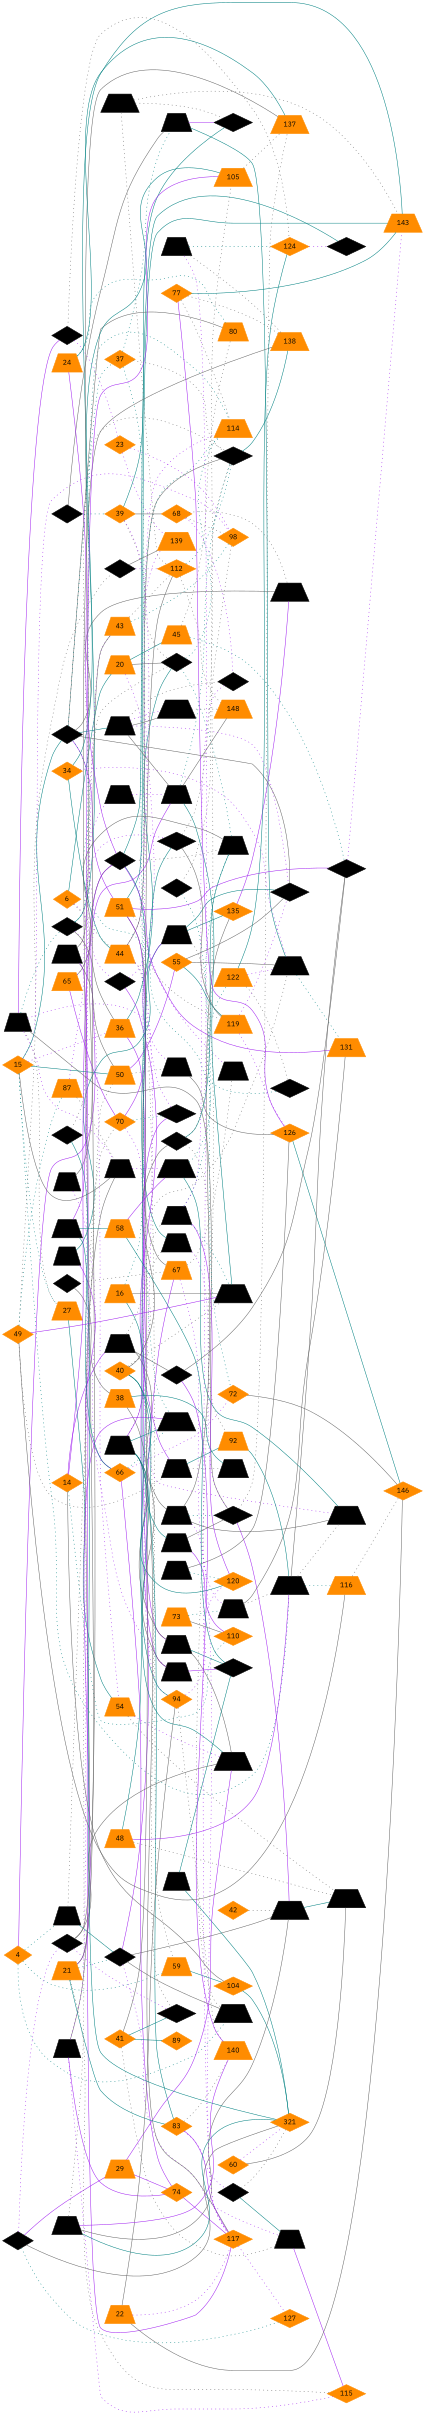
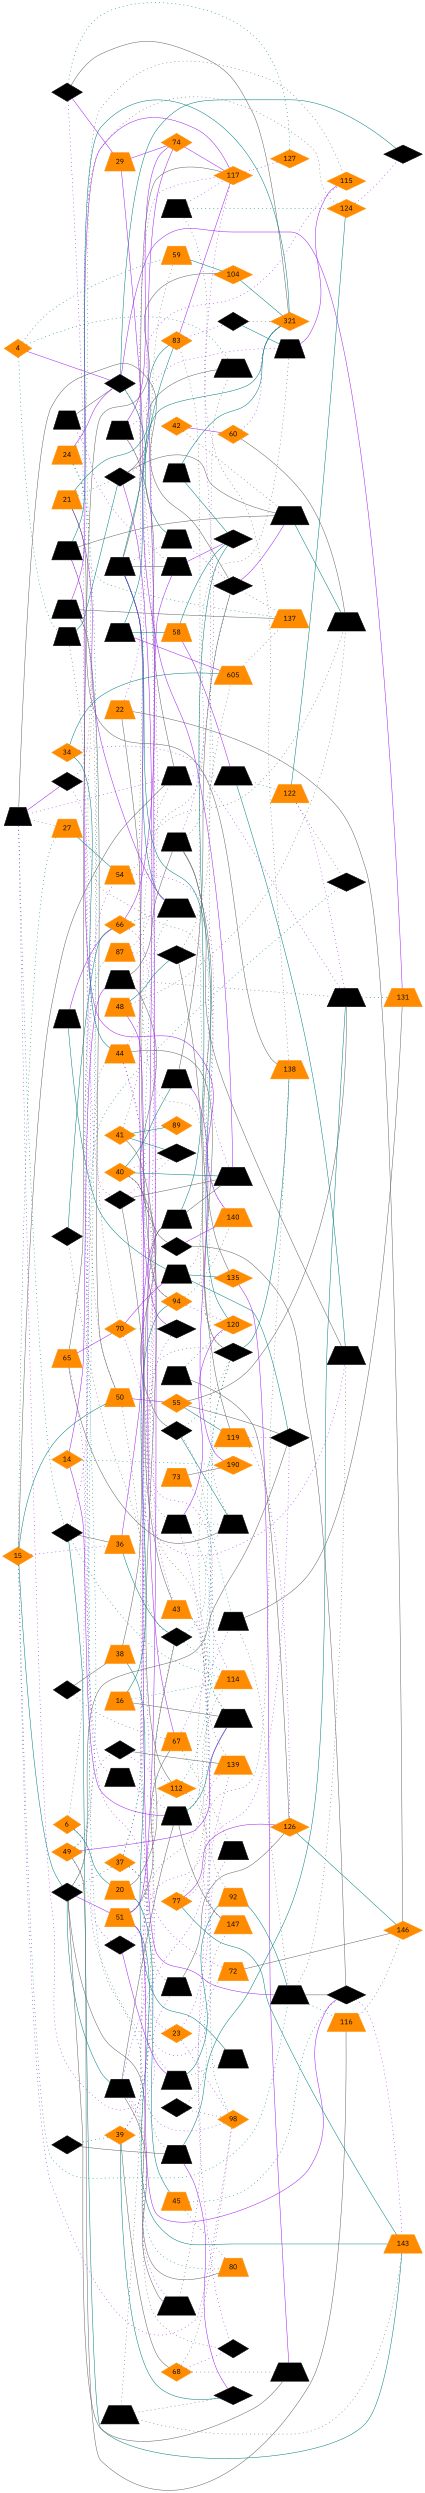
(90, 102) -> (127, 590)
(233, 177) -> (233, 675)
none -> (201, 430)
(154, 592) -> (212, 1723)
(233, 709) -> (233, 1925)
(233, 1394) -> (233, 1972)
(233, 1636) -> (233, 1465)
(80, 1749) -> (83, 946)
none -> (142, 2028)
(105, 2342) -> (96, 123)
